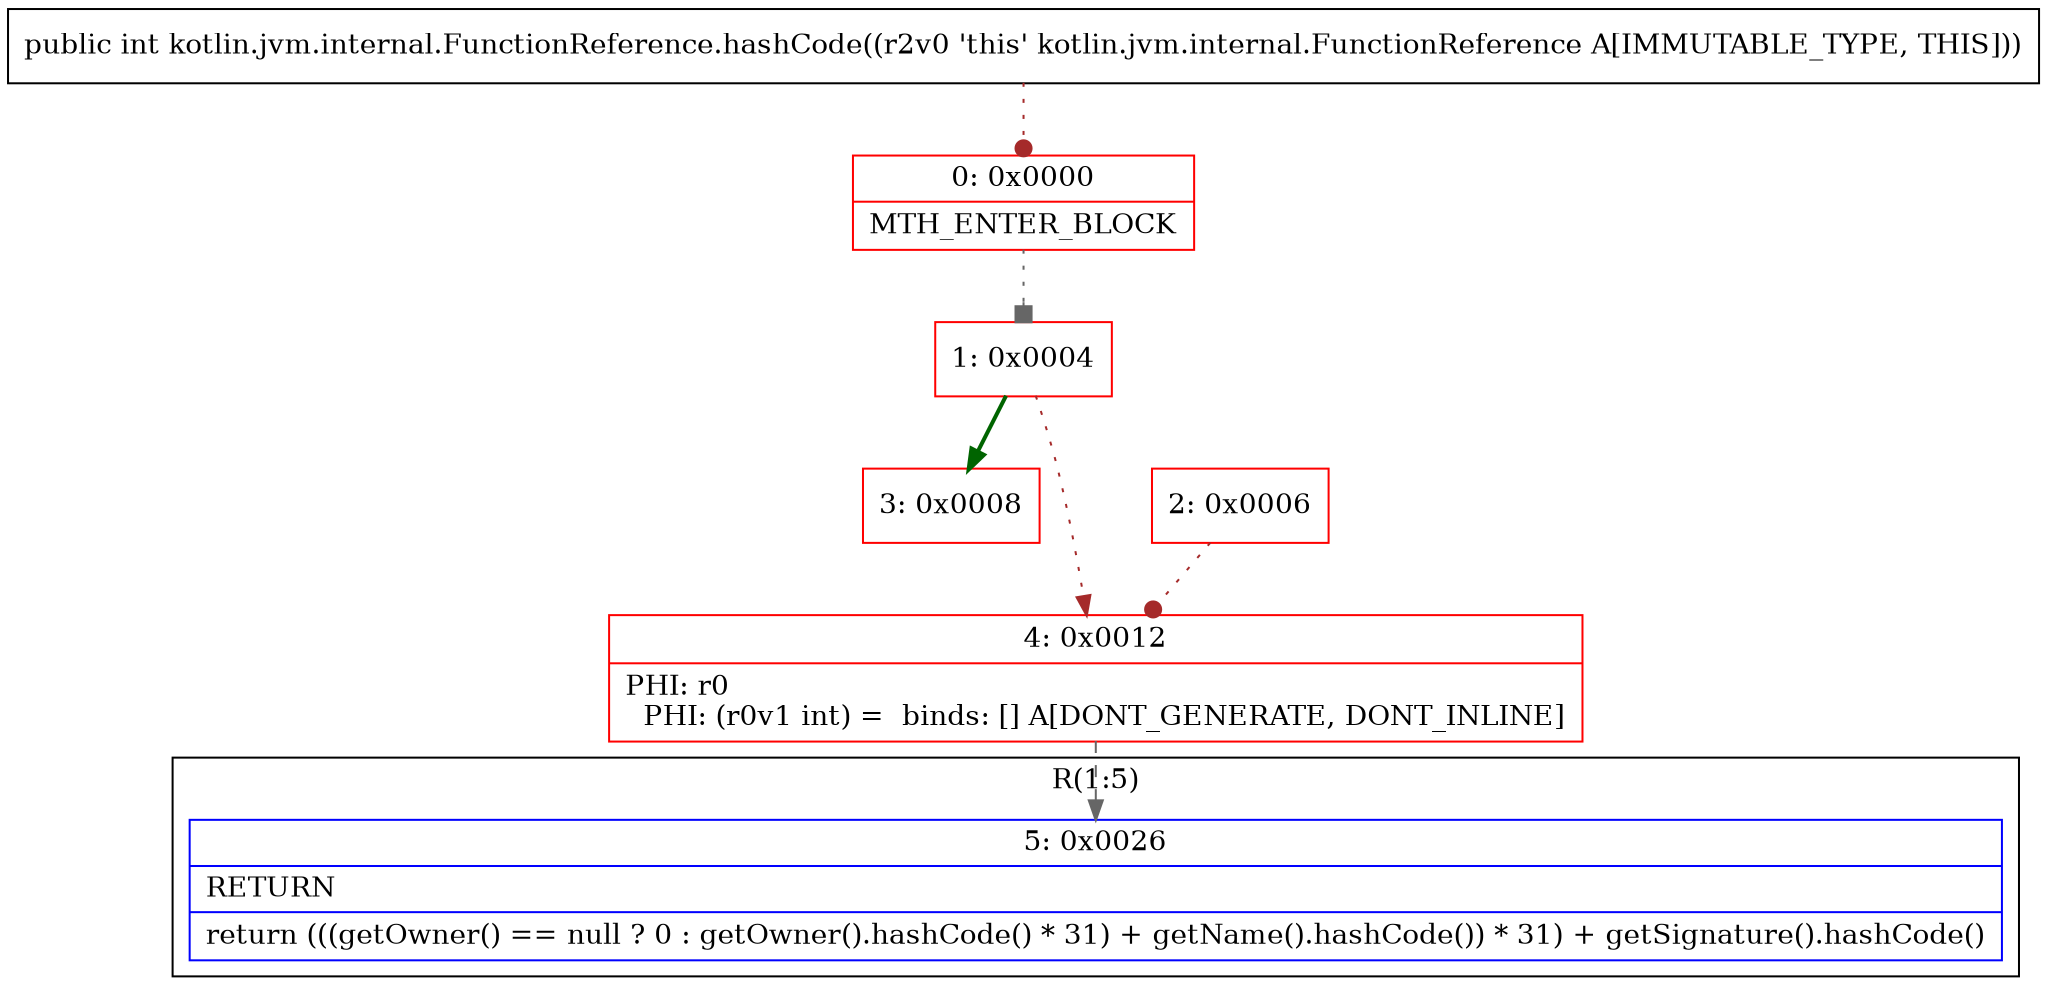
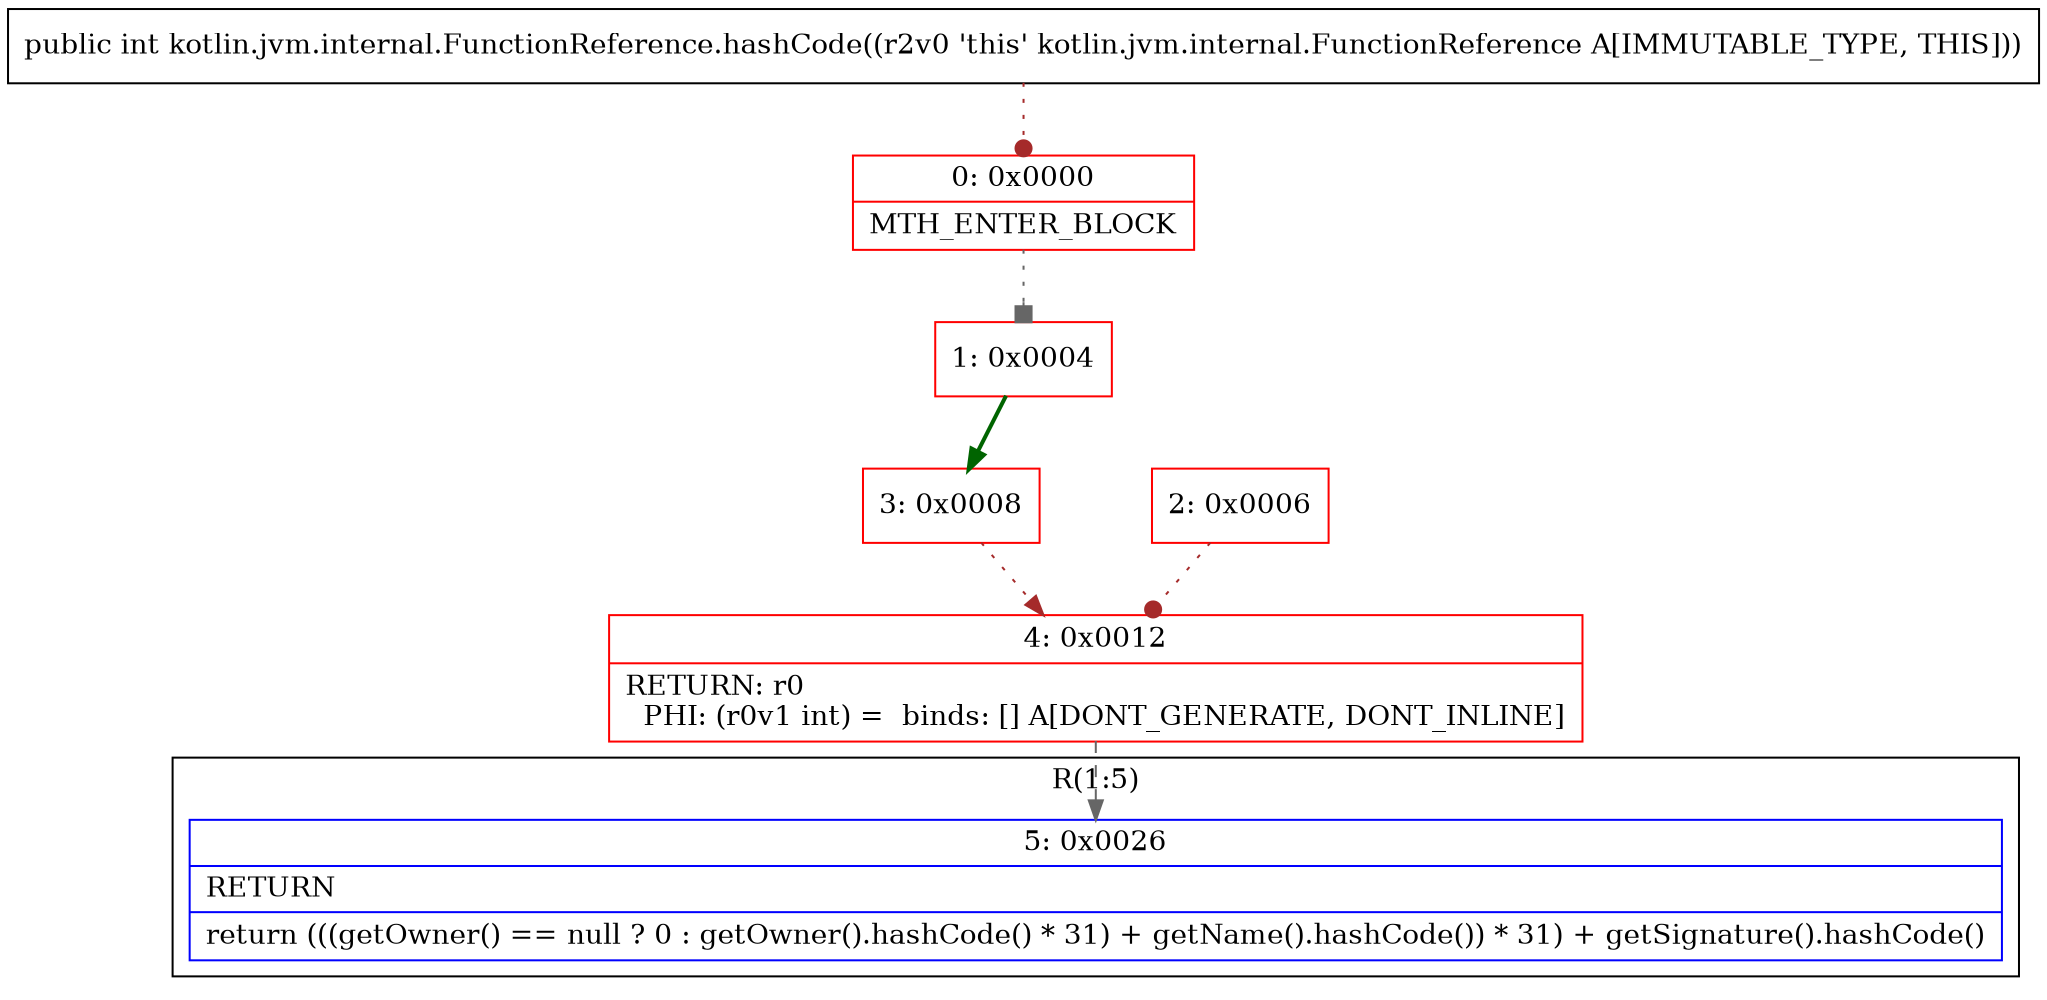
(1064, 495) -> (1006, 571)
(682, 686) -> (719, 686)
